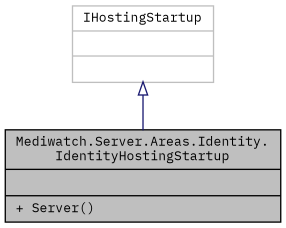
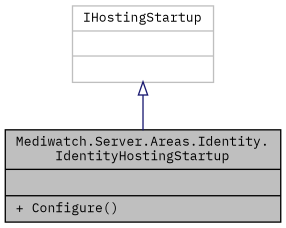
(56, 208) -> (68, 208)
